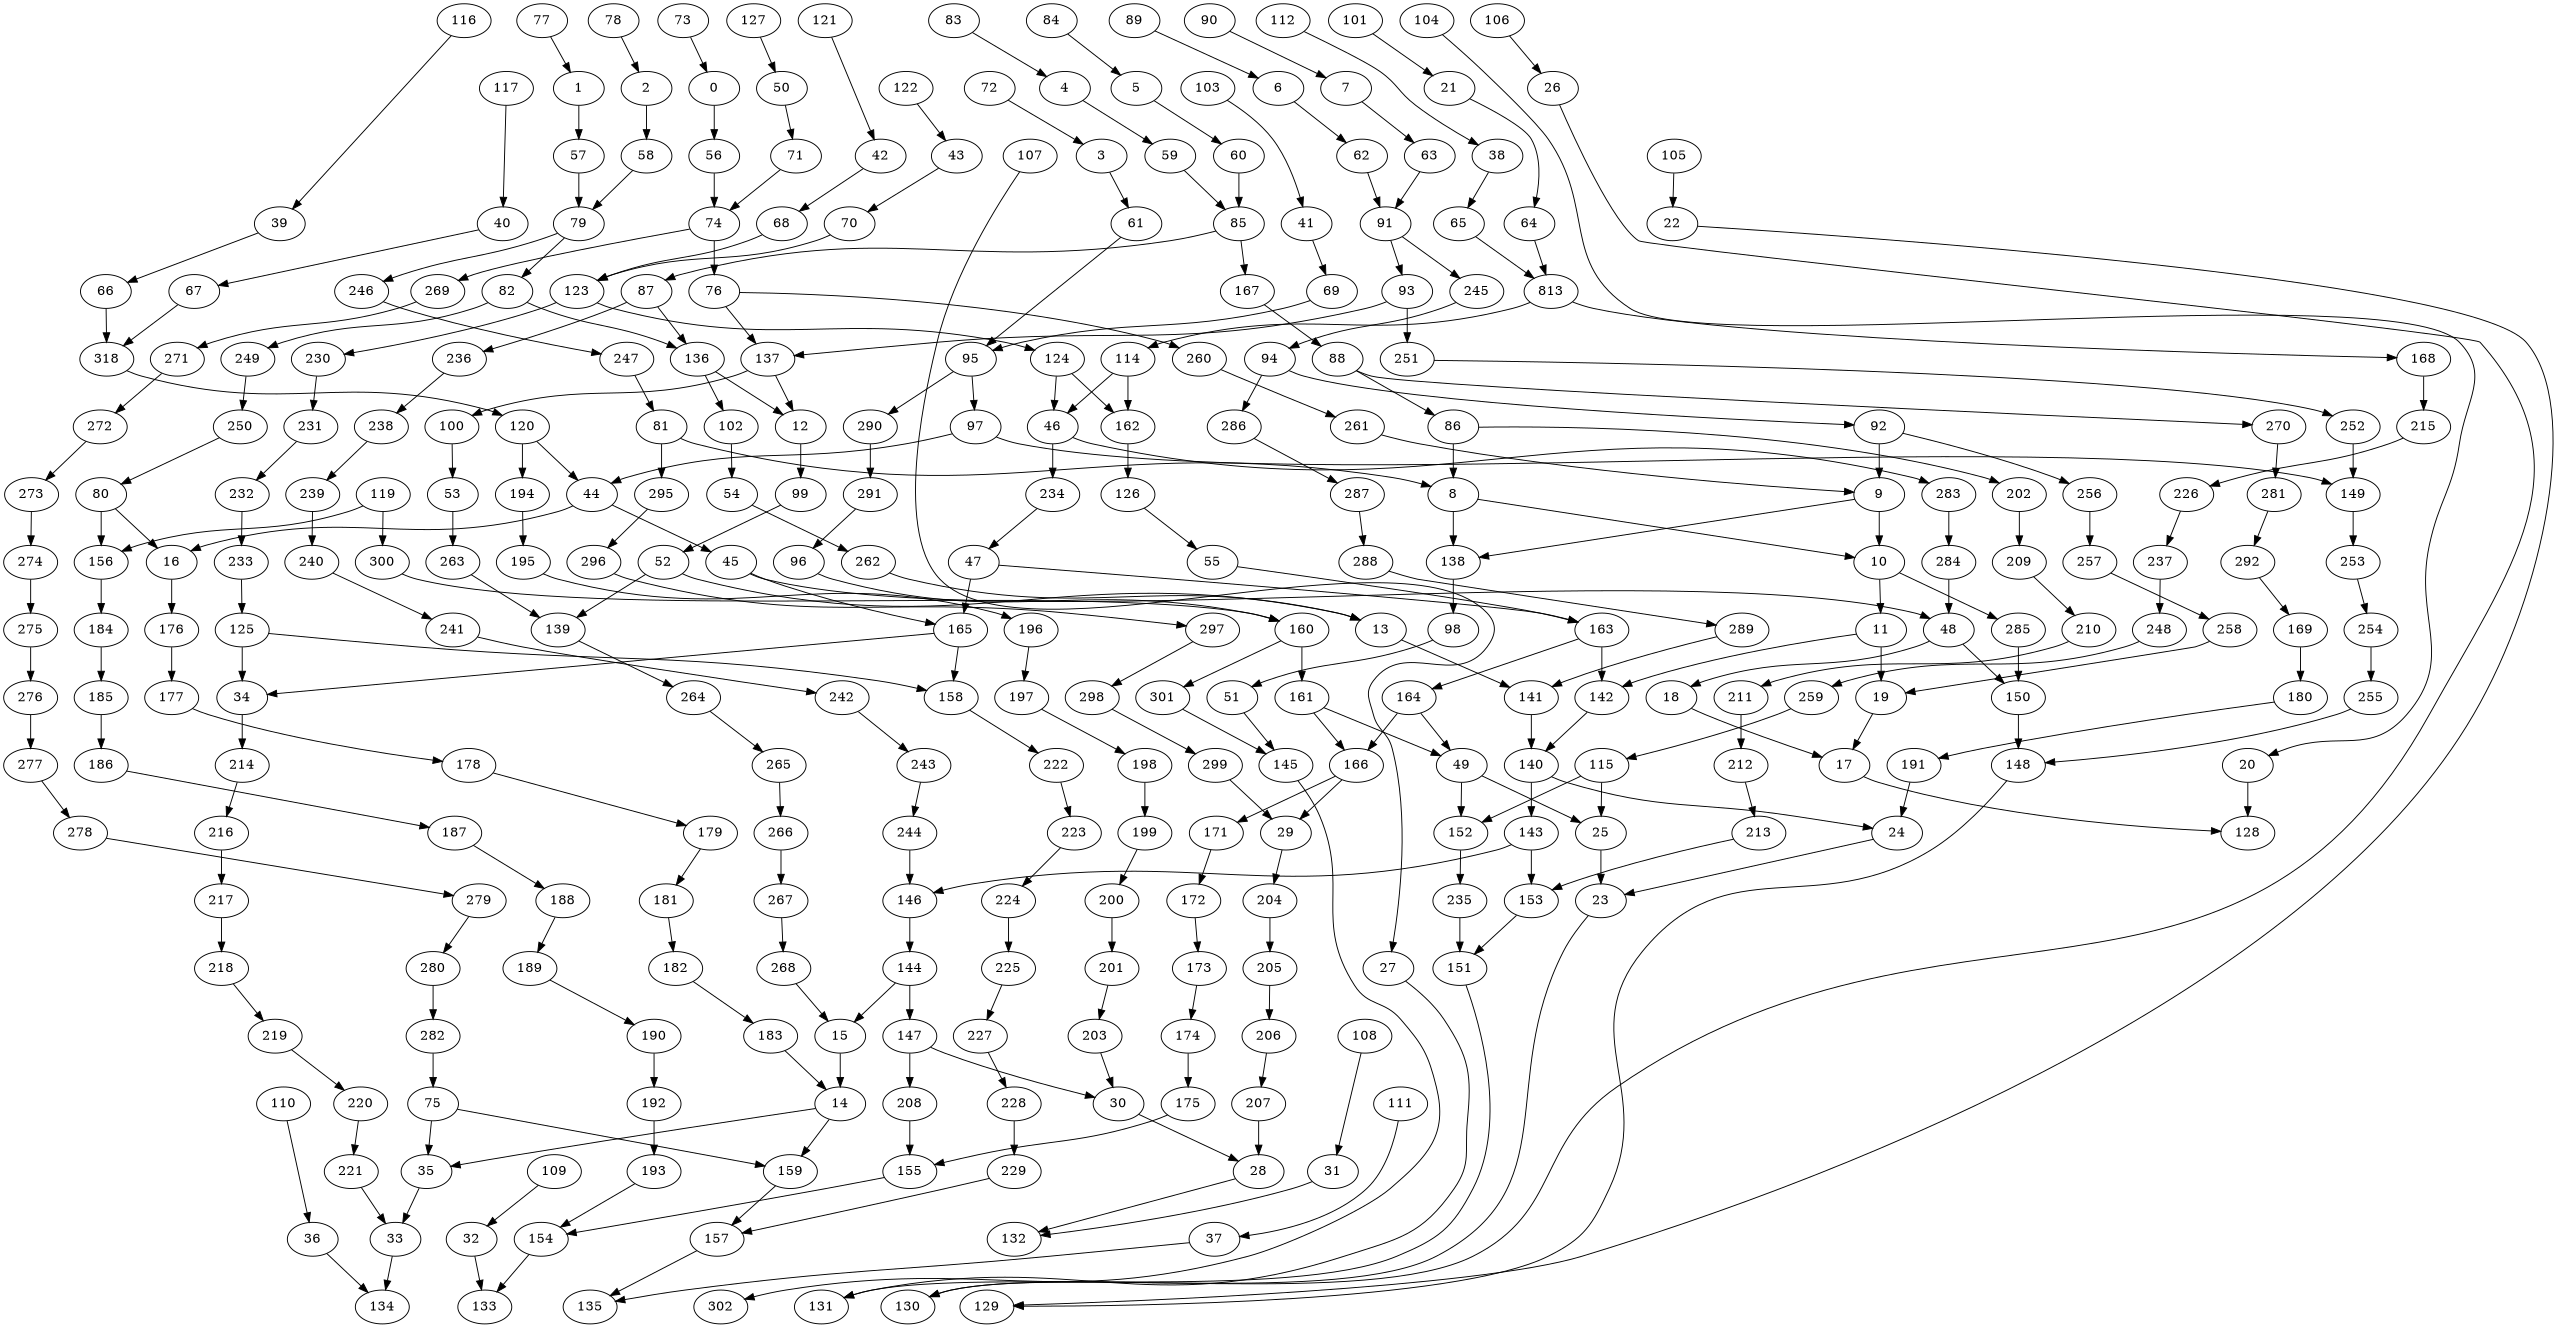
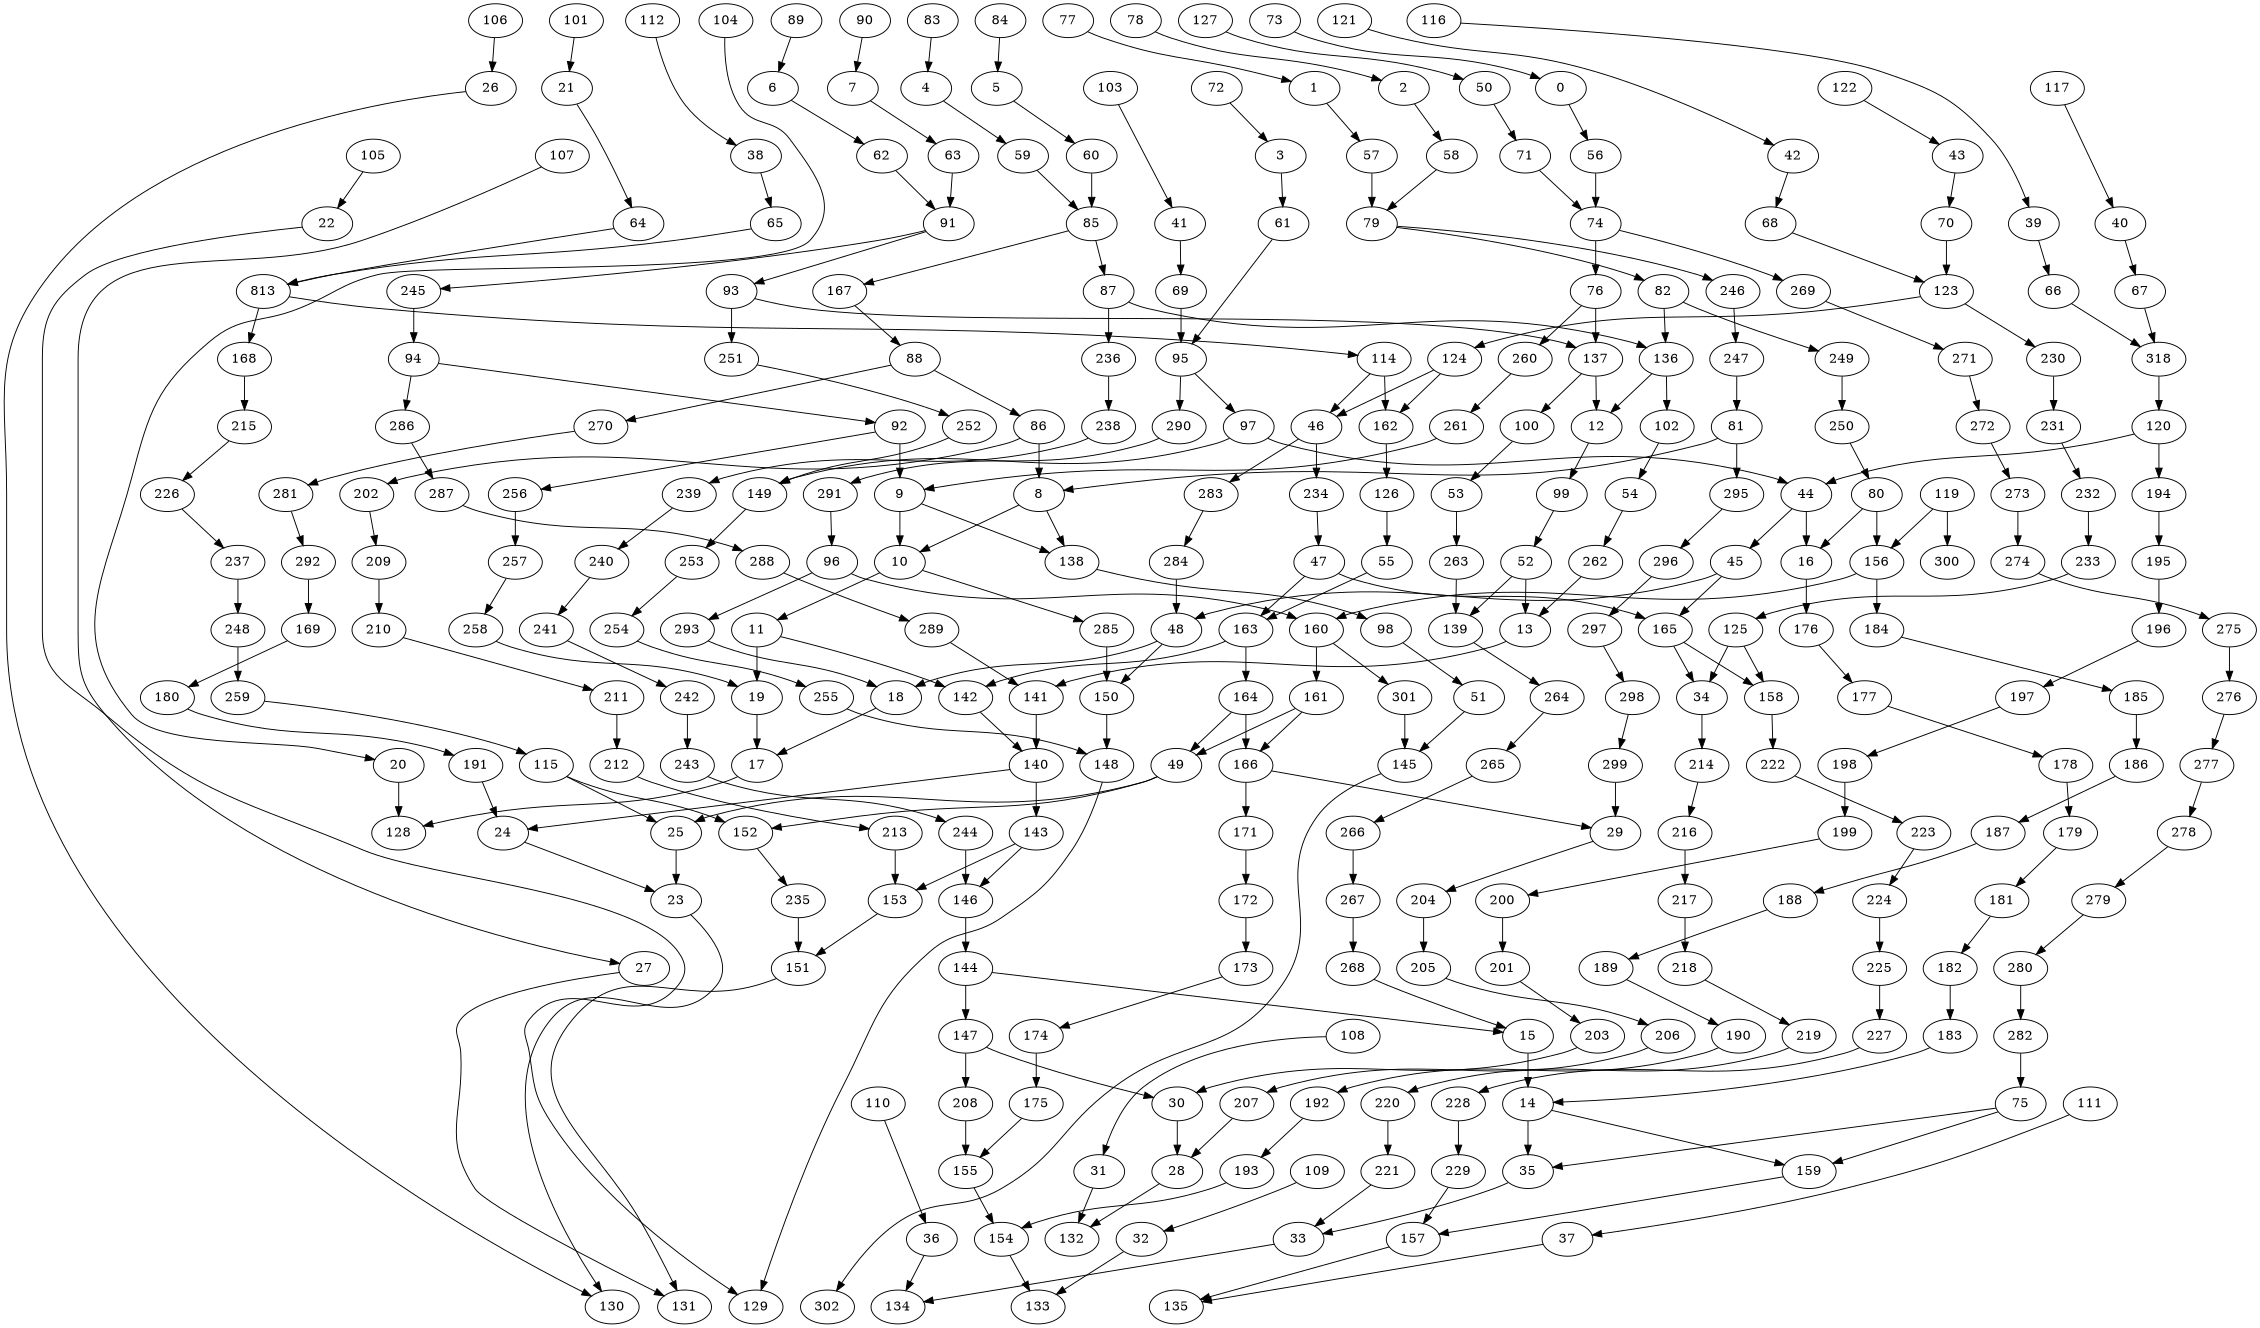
(618, 599) -> (1640, 598)
none -> (687, 630)
